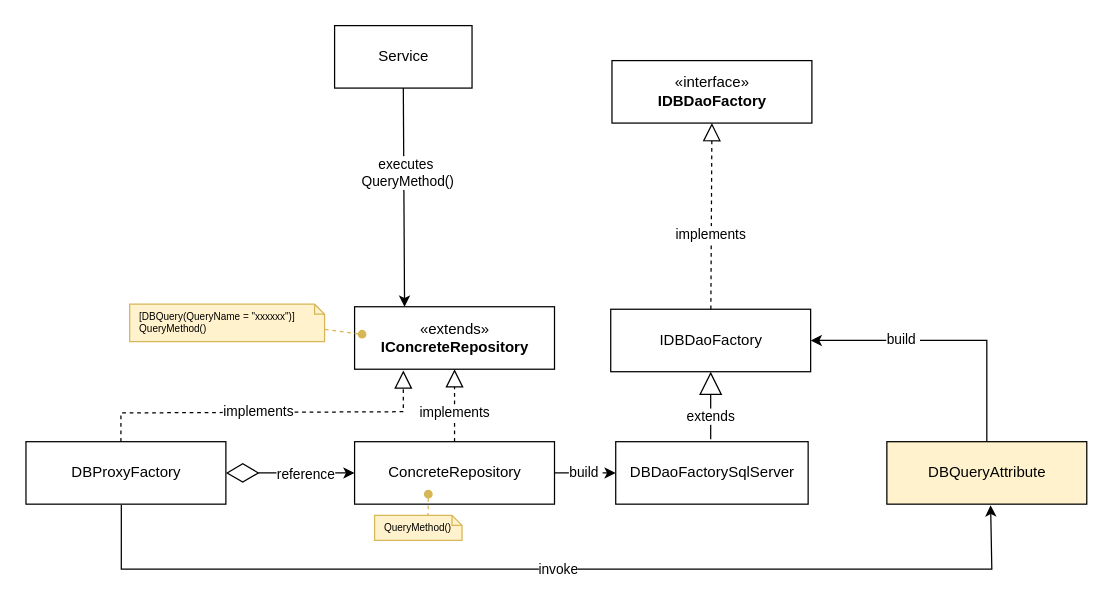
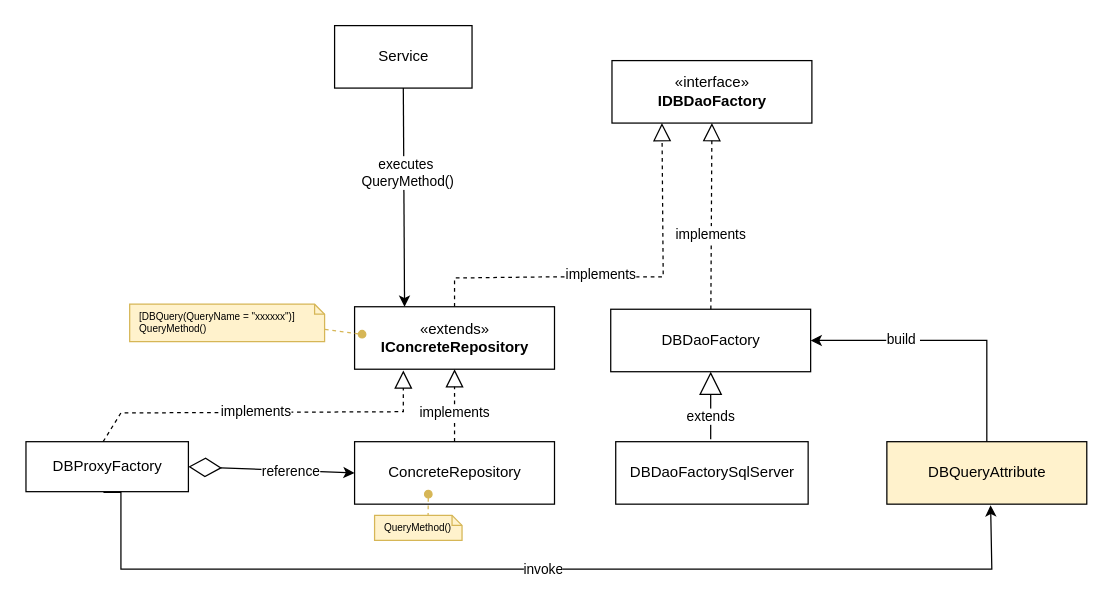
none -> (613, 277)
(711, 341) -> (711, 341)
(126, 473) -> (107, 467)
(581, 473) -> none
